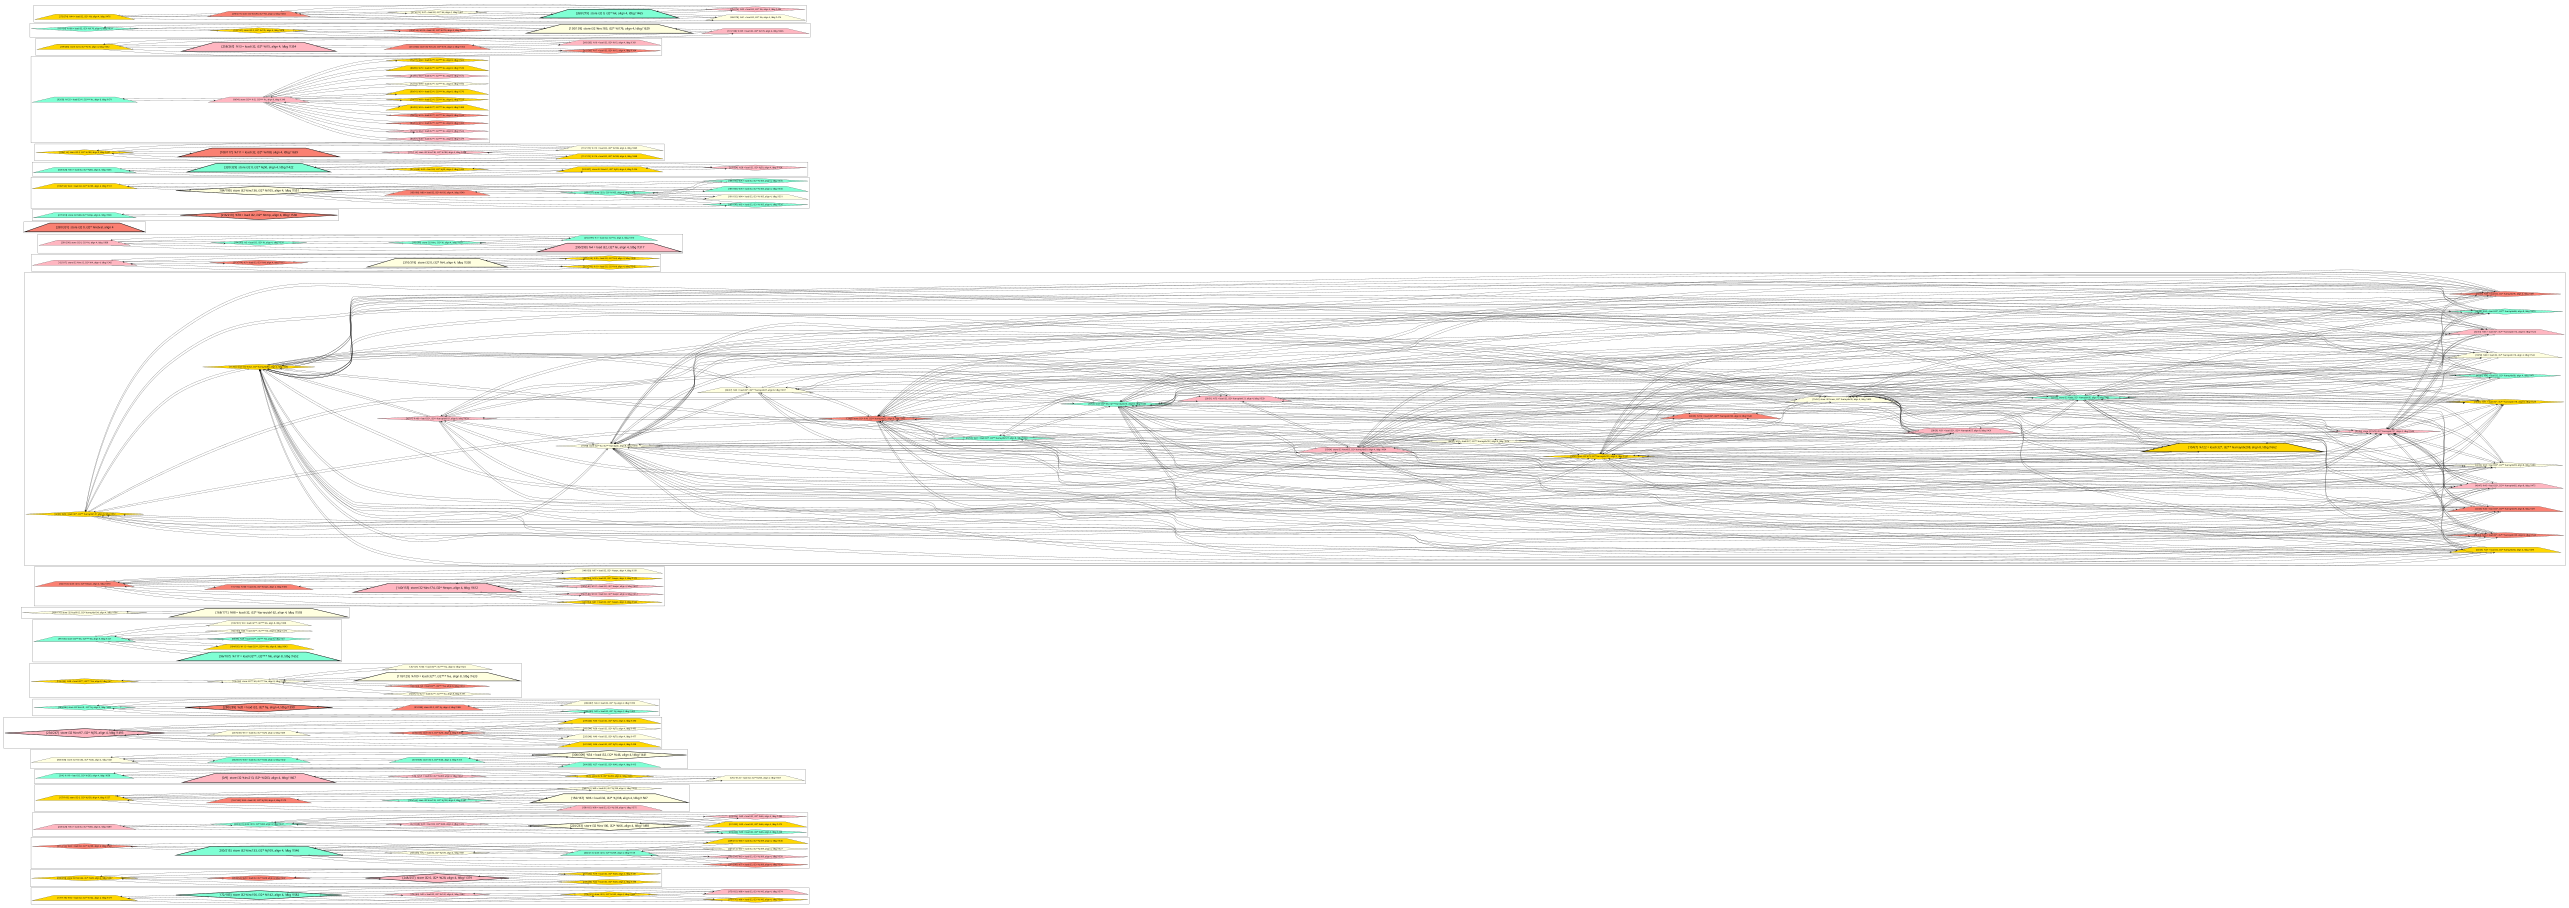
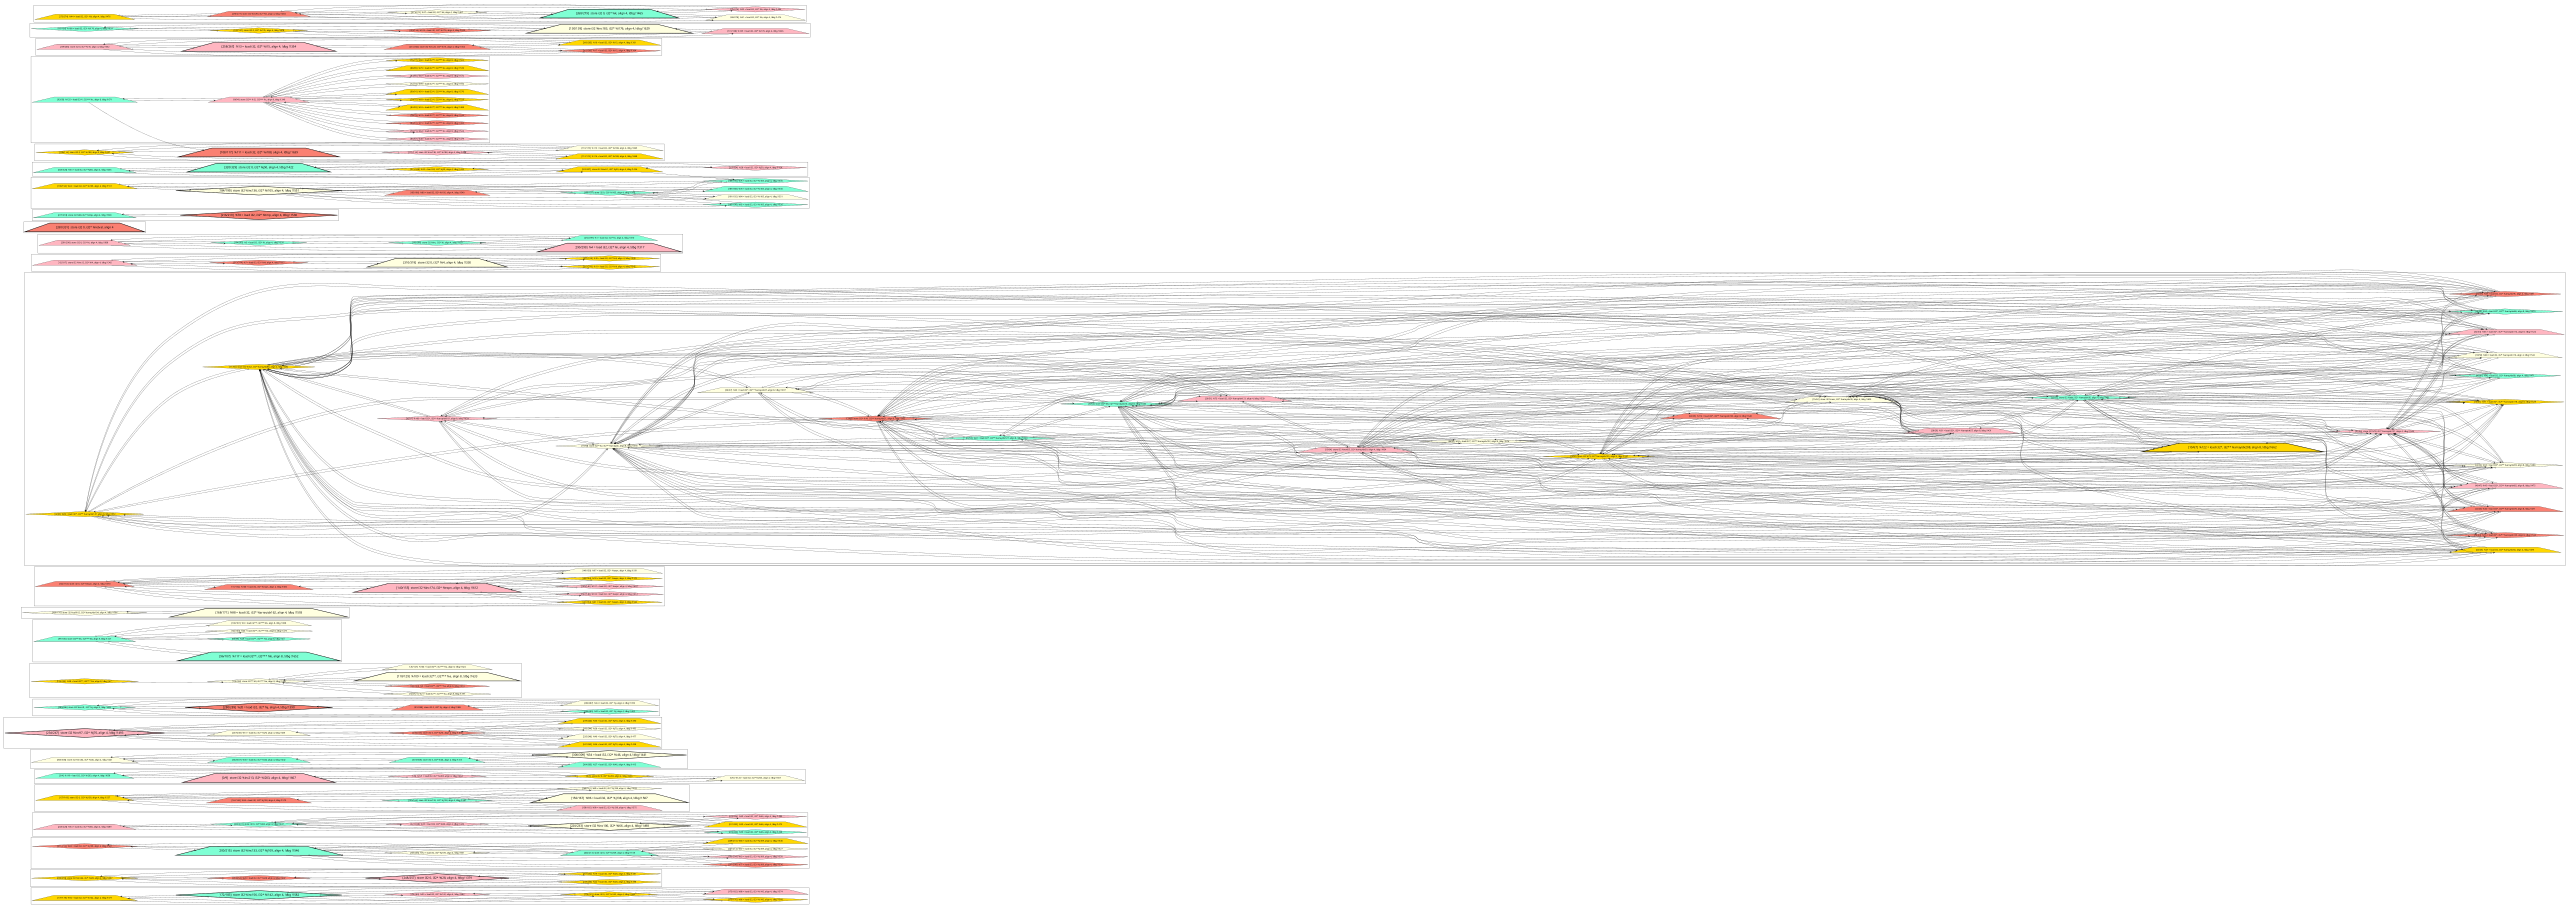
(609, 43) -> (609, 43)
(85, 47) -> (85, 47)
(154, 153) -> (143, 133)
(689, 169) -> (678, 175)
none -> (335, 264)
(259, 647) -> none
(173, 680) -> none
